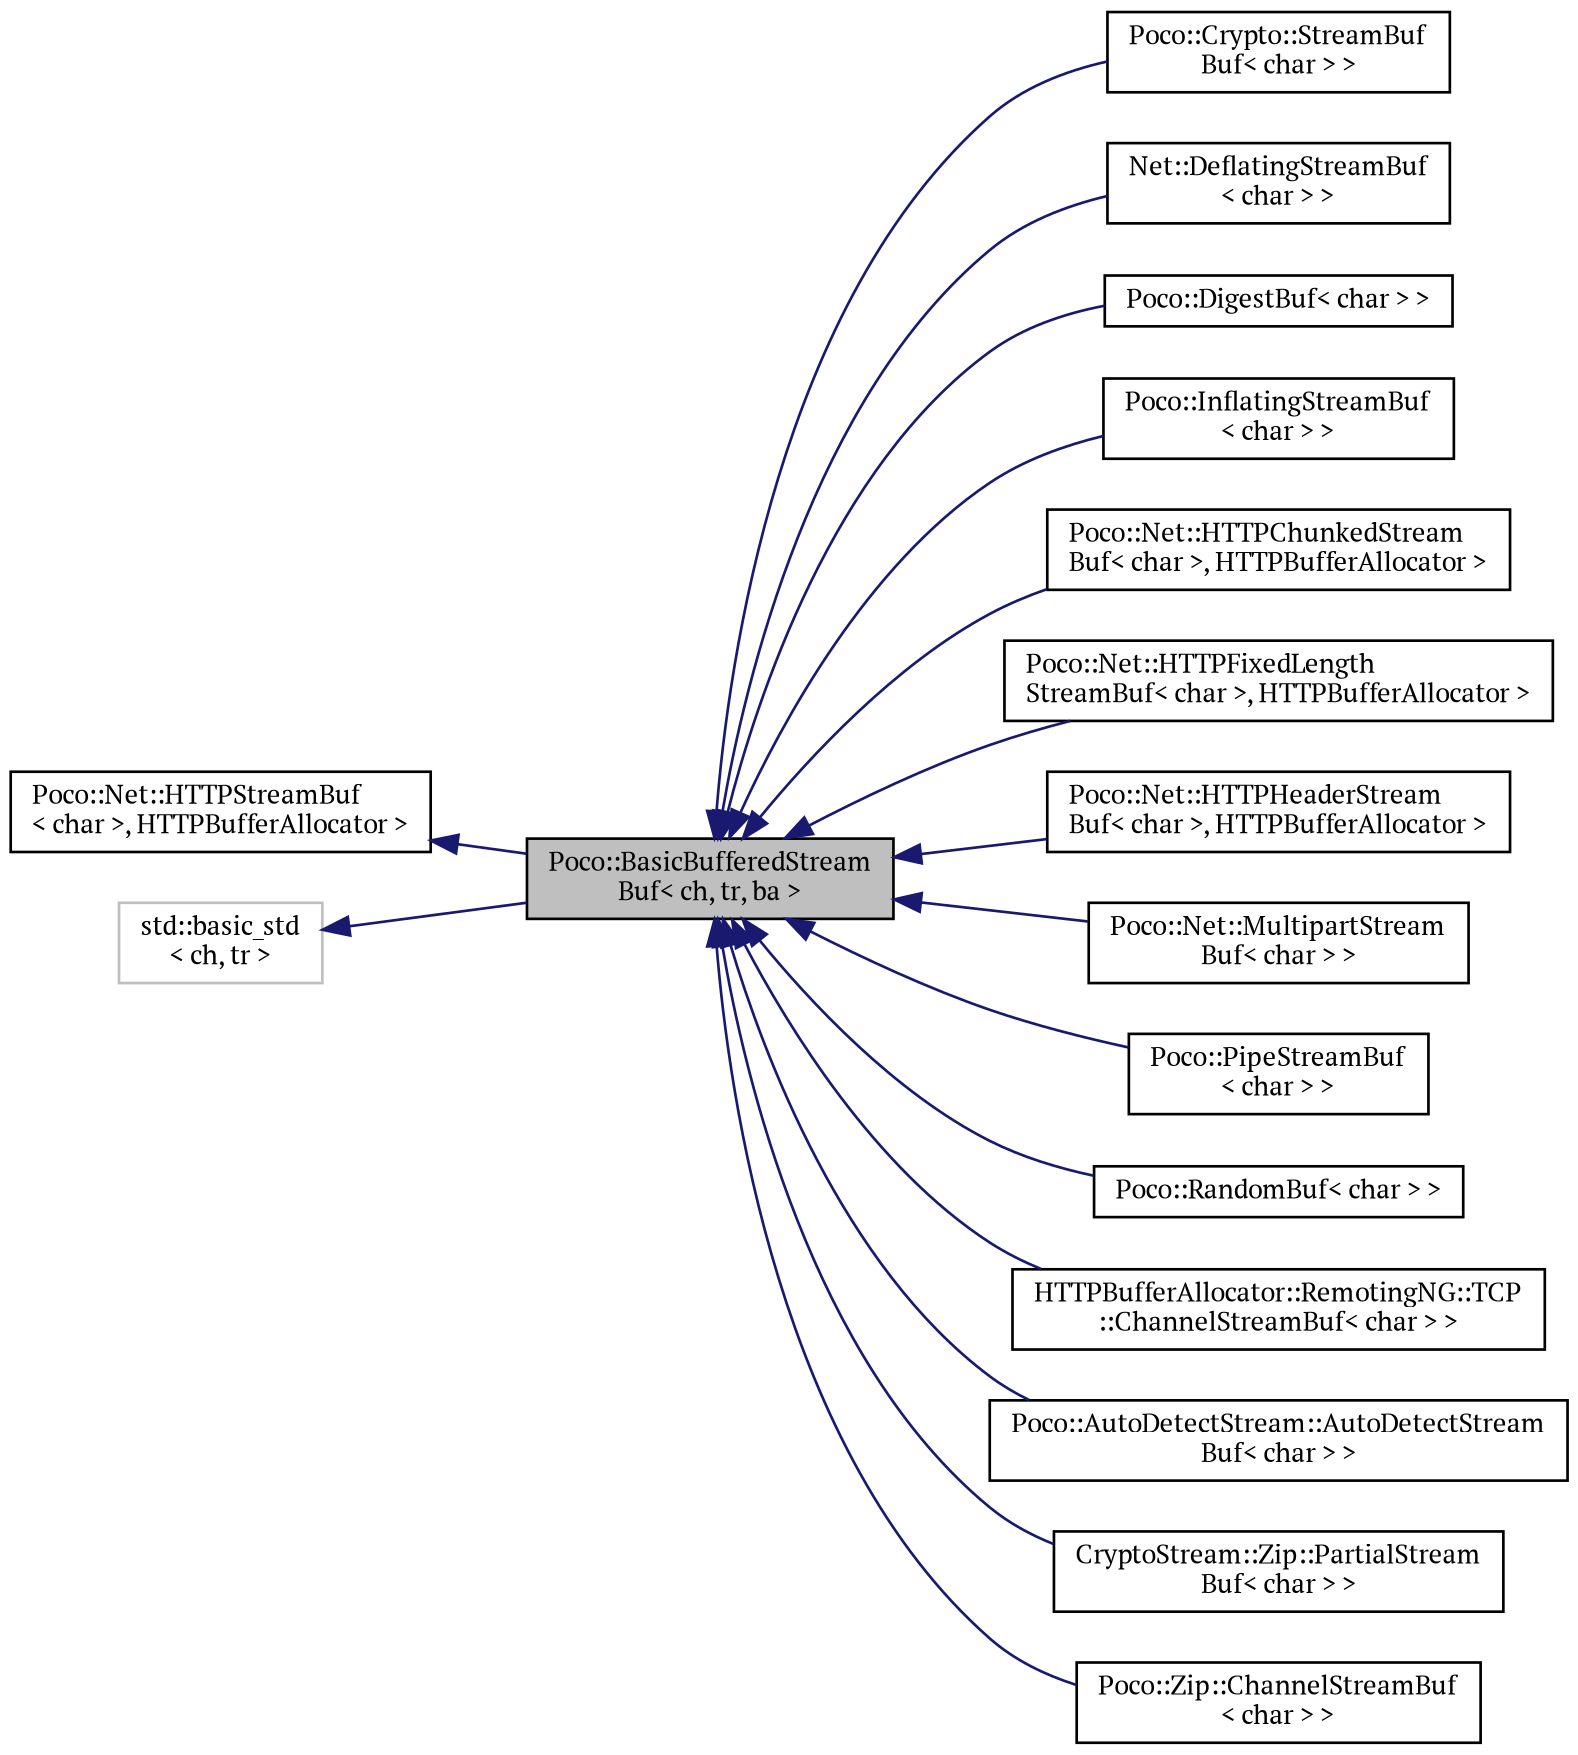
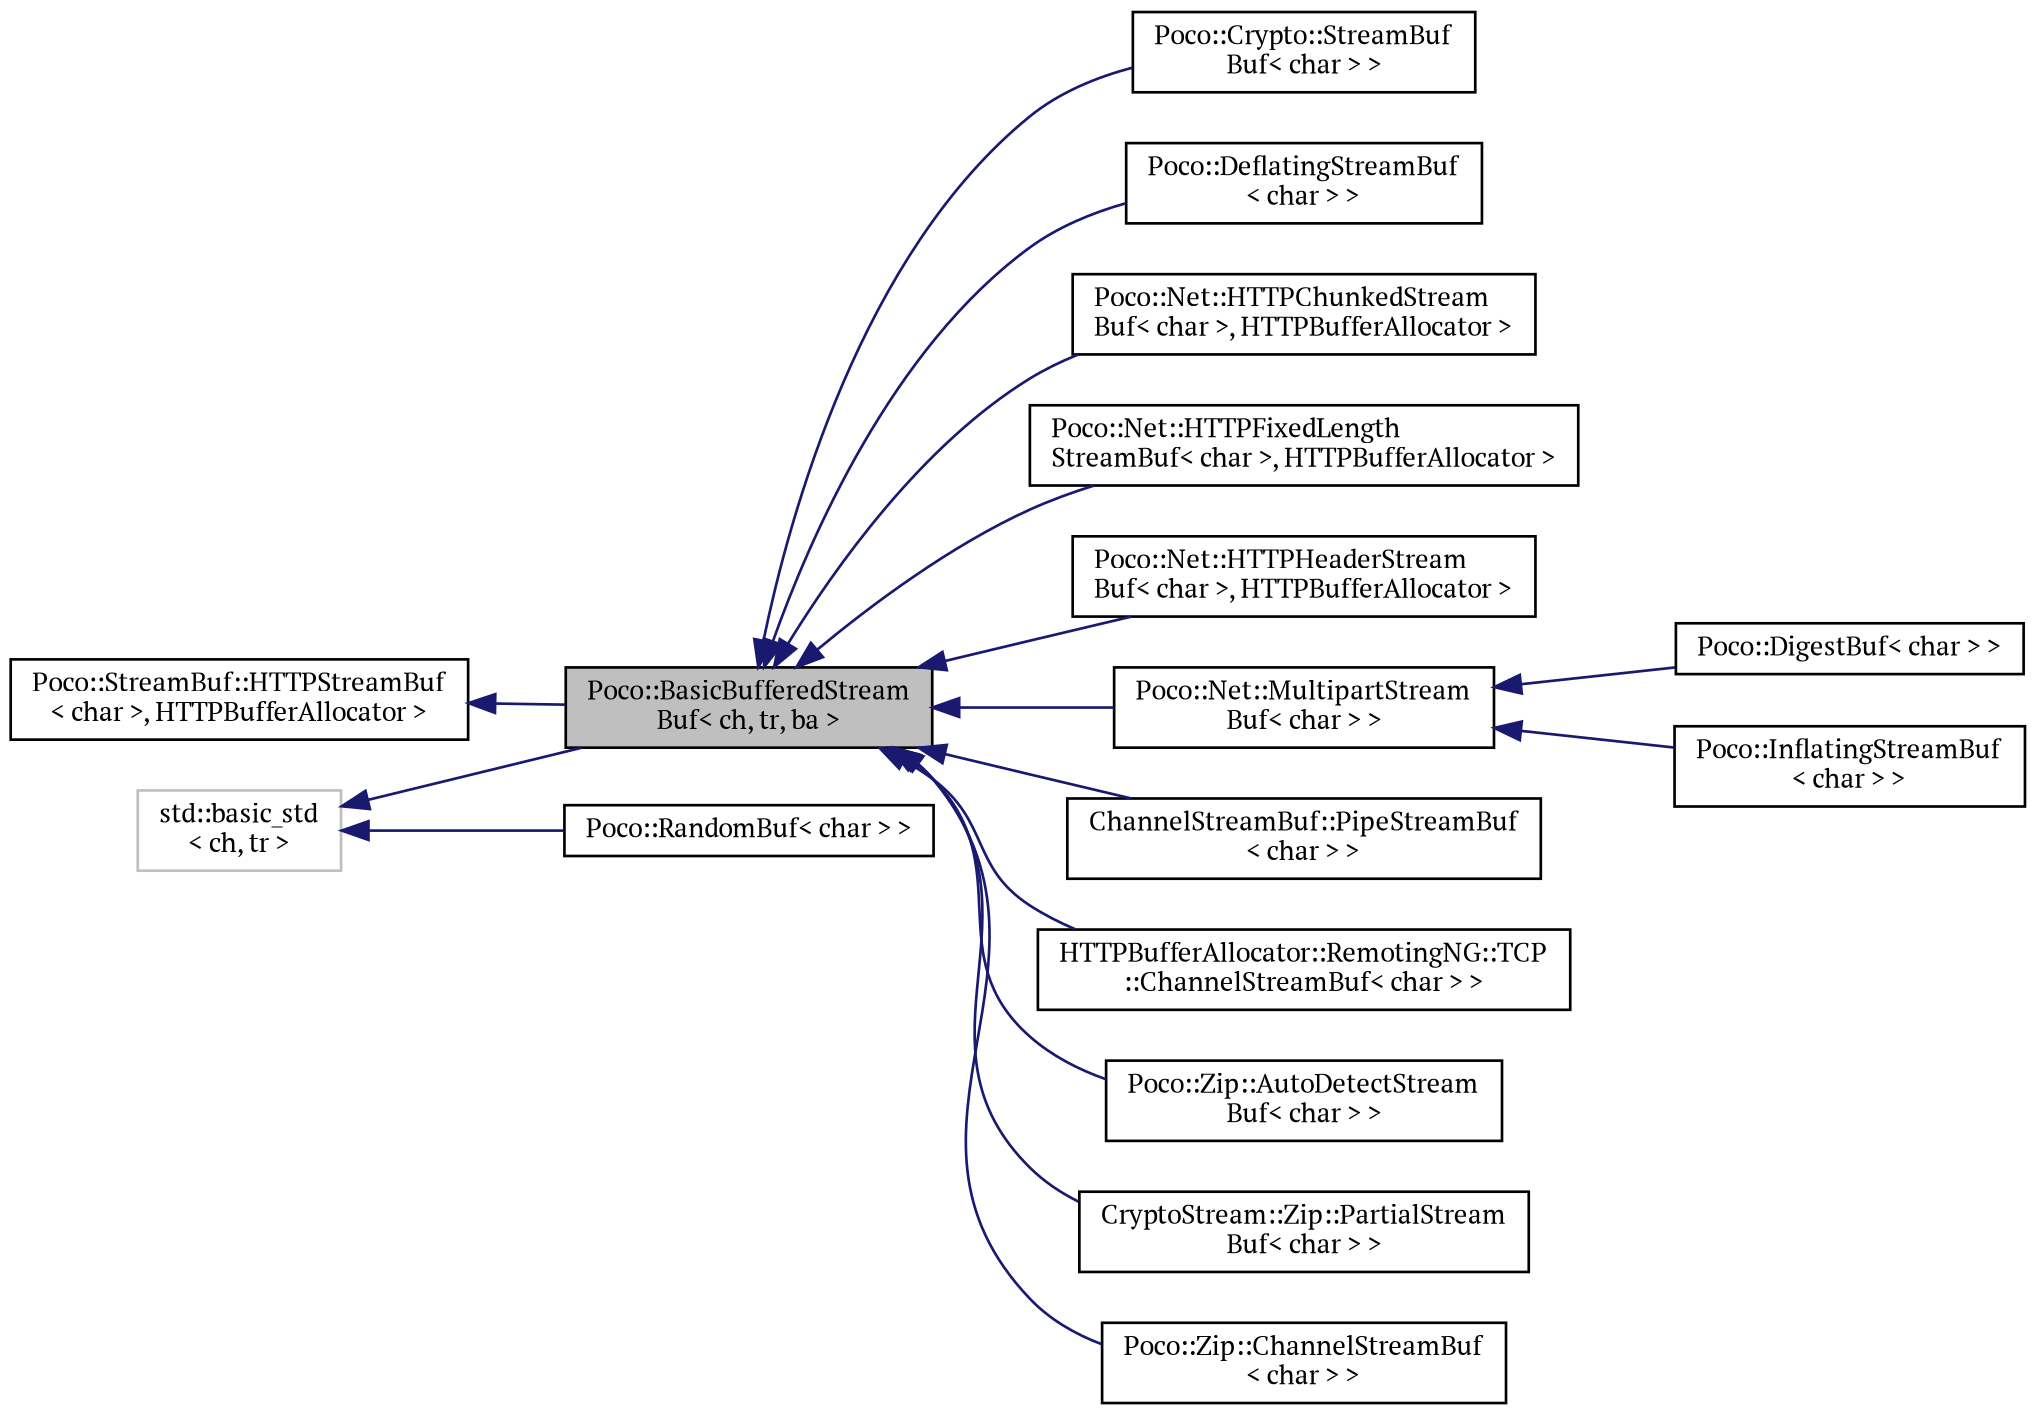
(1279, 183) -> (1304, 183)
(853, 506) -> (1598, 676)
(882, 583) -> (1598, 739)
(221, 812) -> (239, 700)
(1279, 1074) -> (1304, 839)
(907, 1087) -> (467, 831)
(1279, 1440) -> (1304, 1101)
